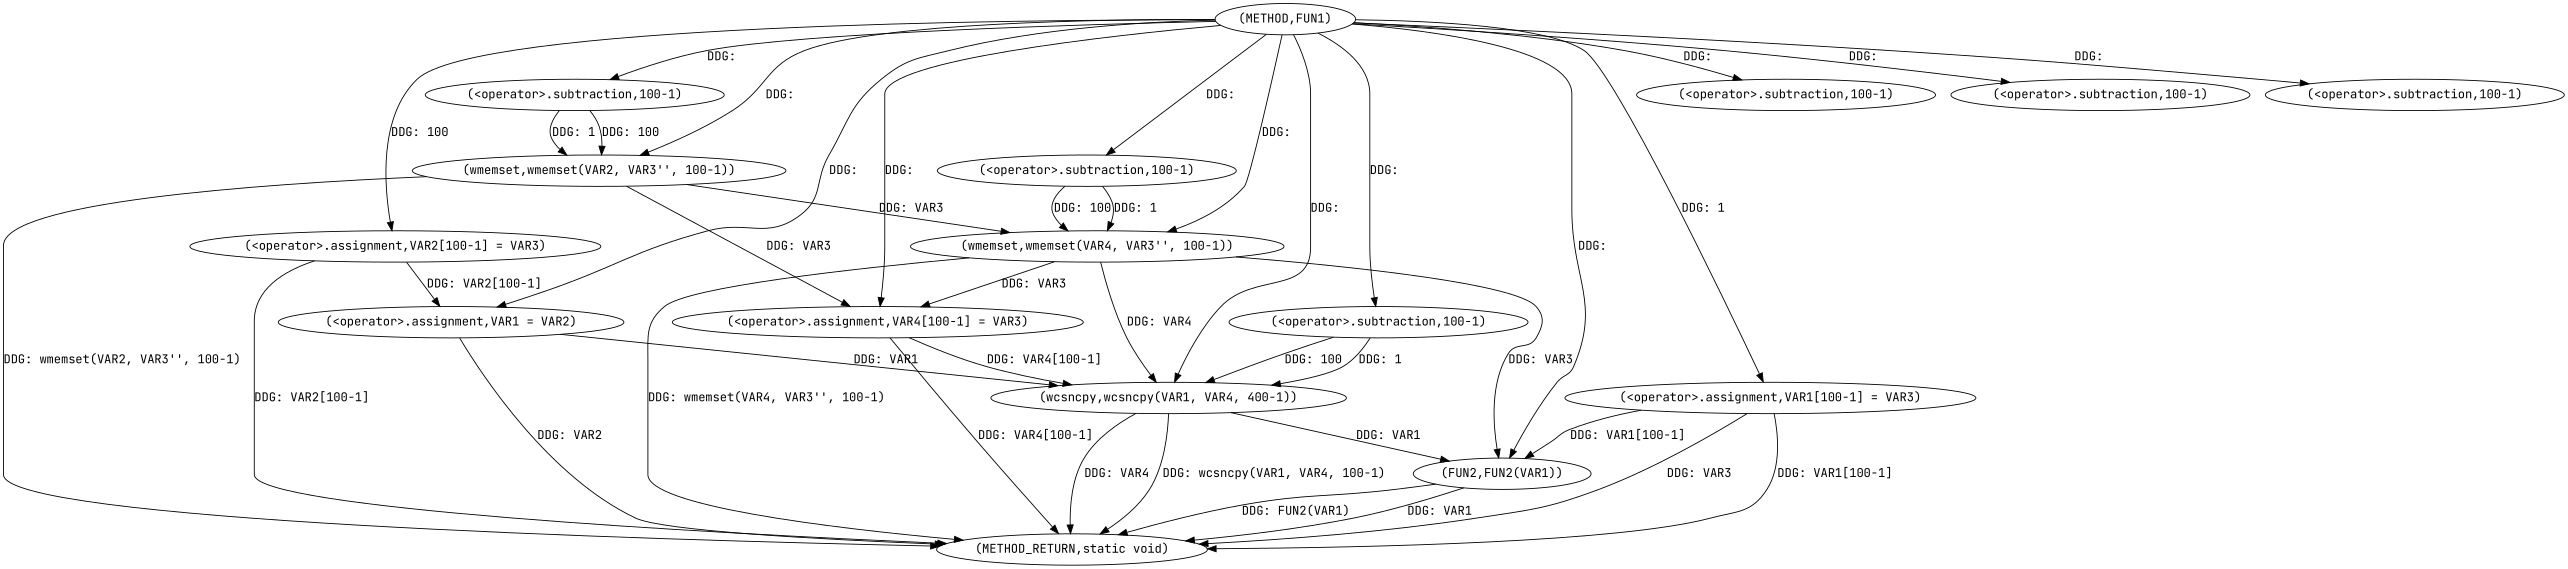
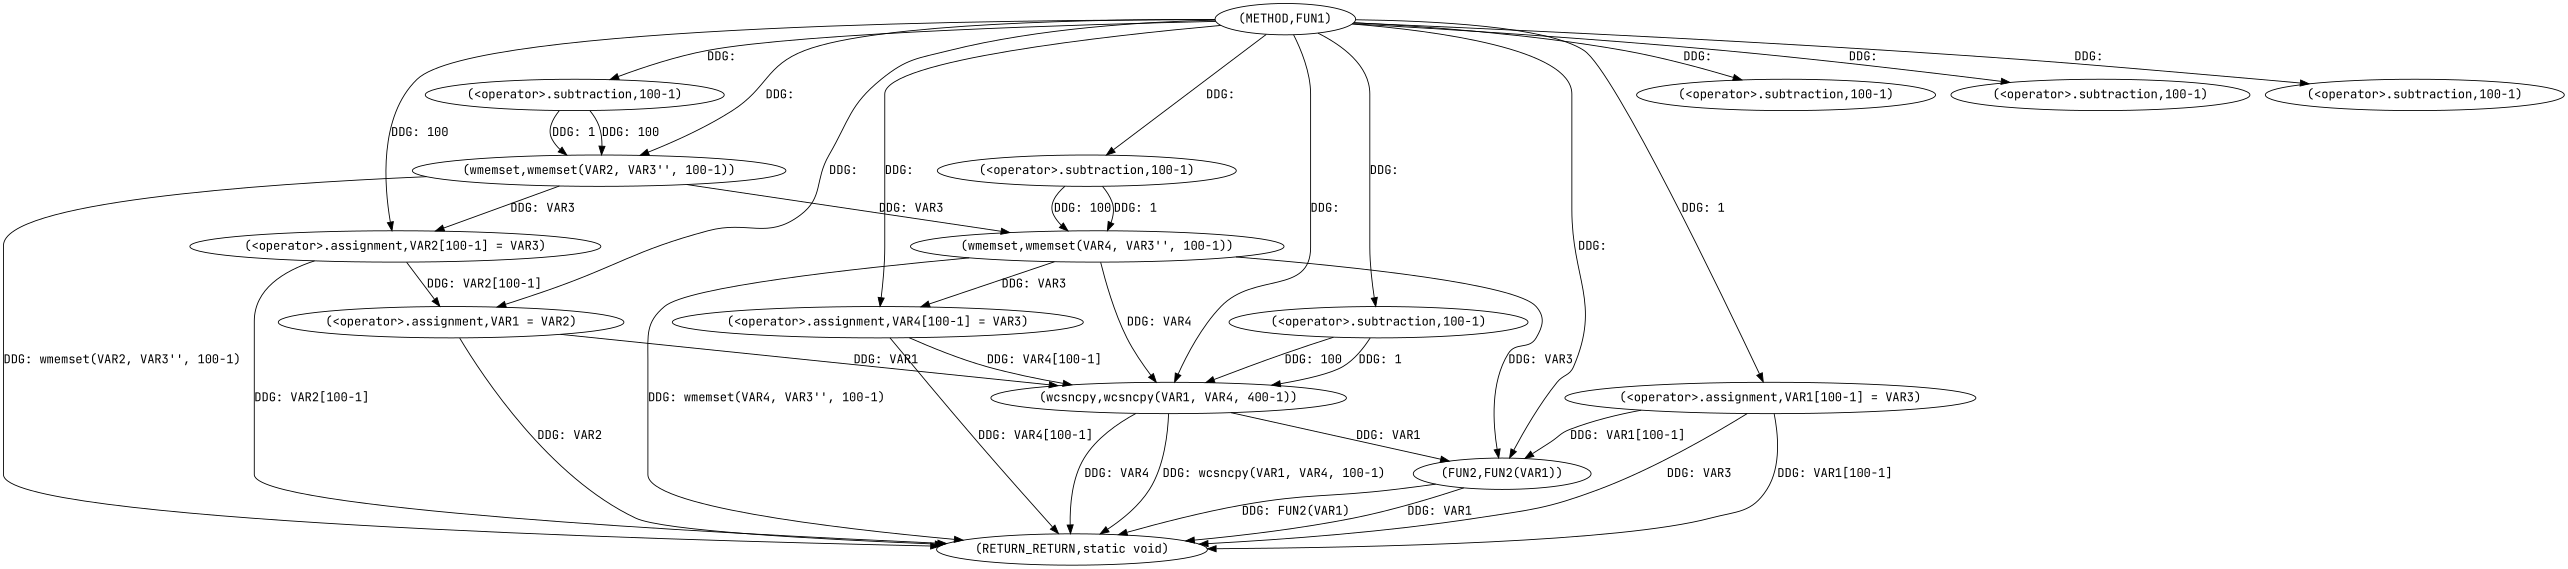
(1255, 151) -> none
(734, 244) -> (501, 207)
(1072, 549) -> (1072, 549)
